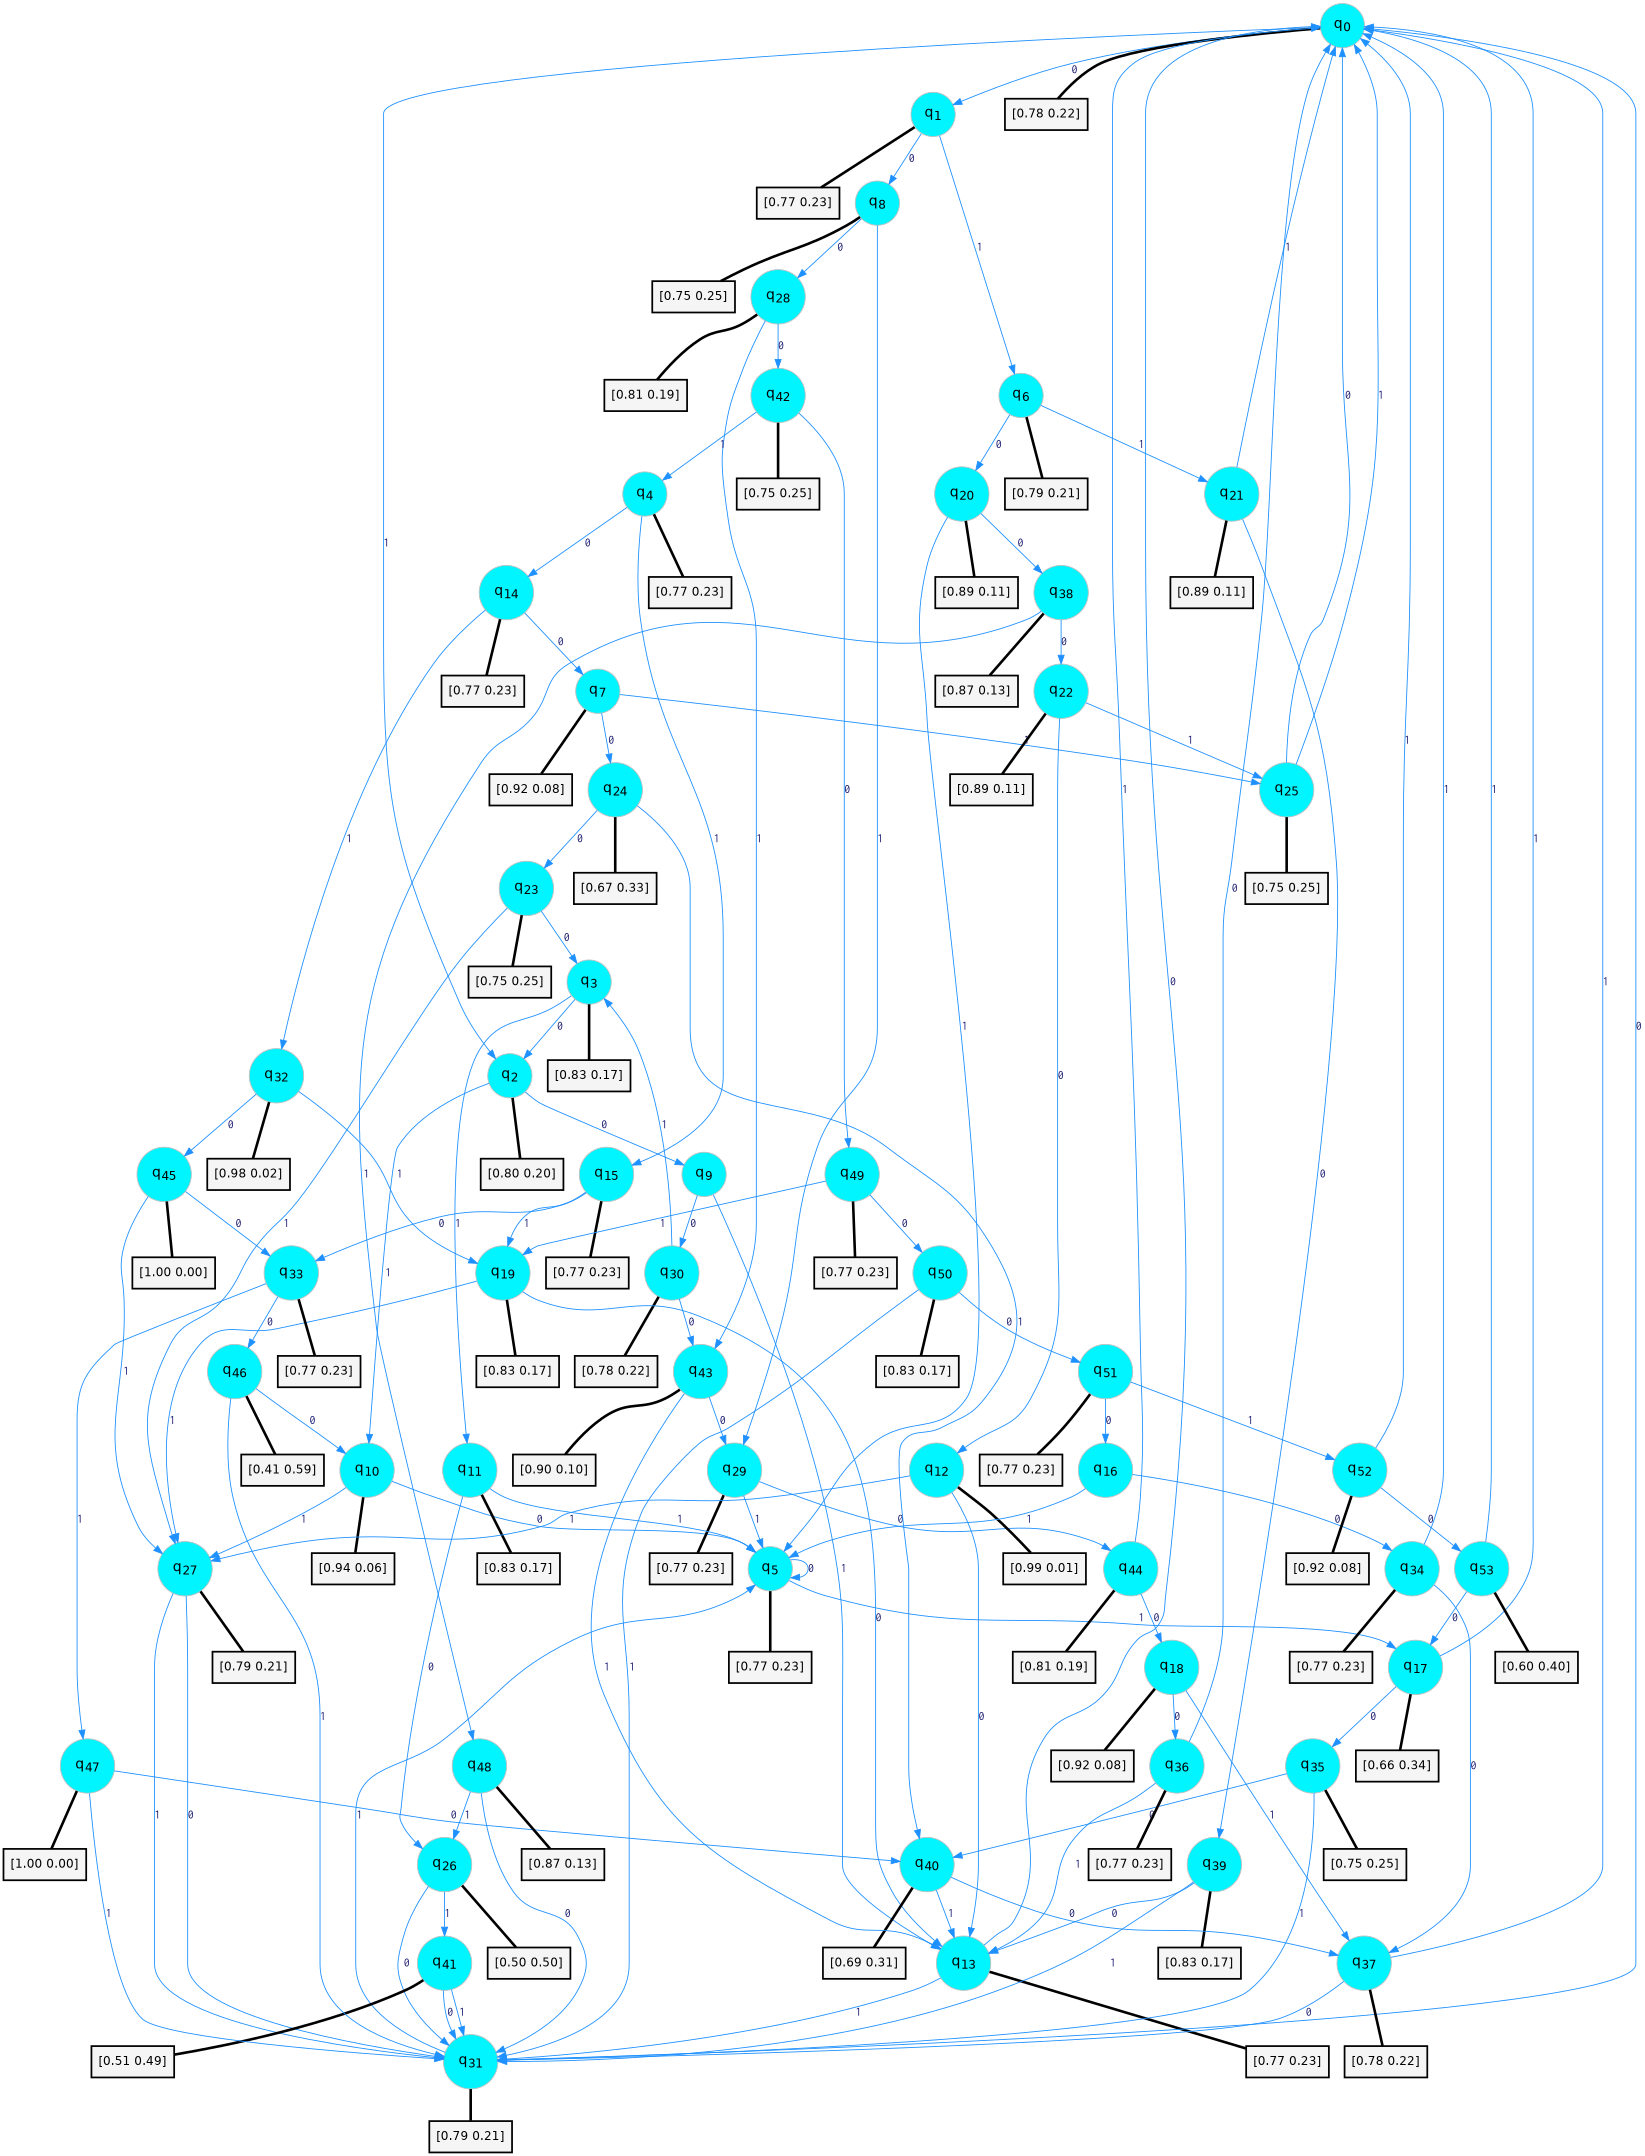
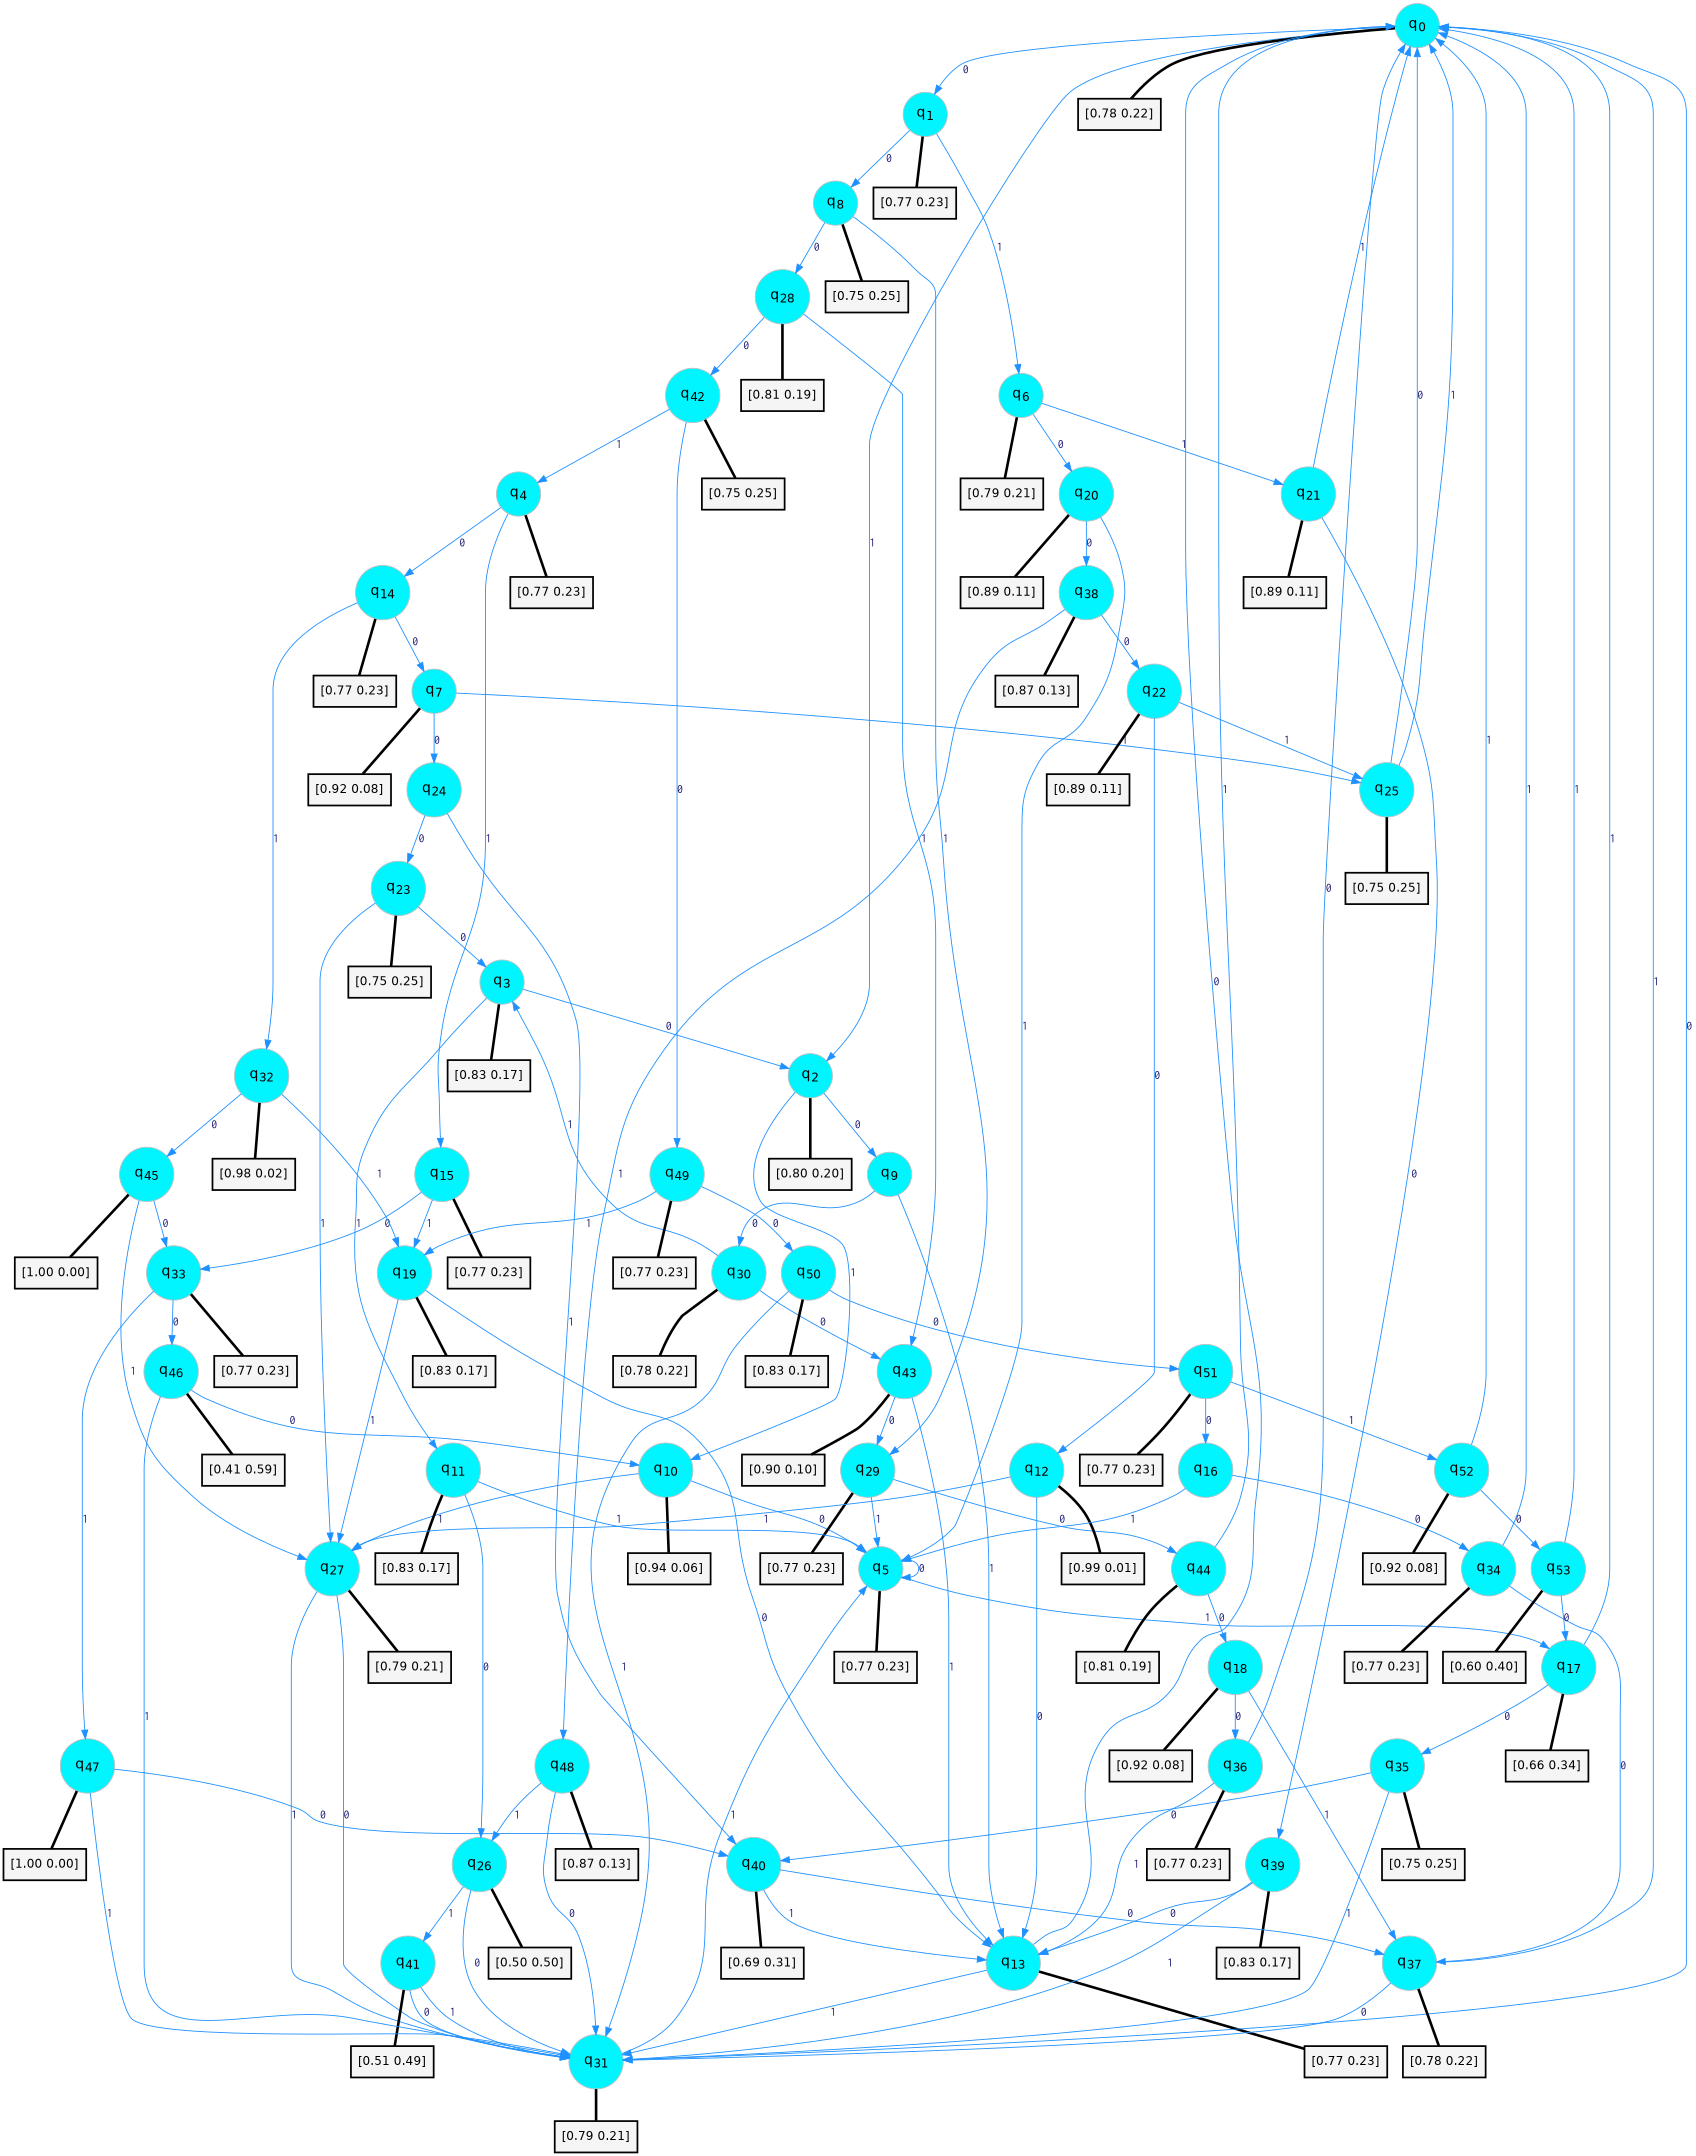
(615, 888) -> none
